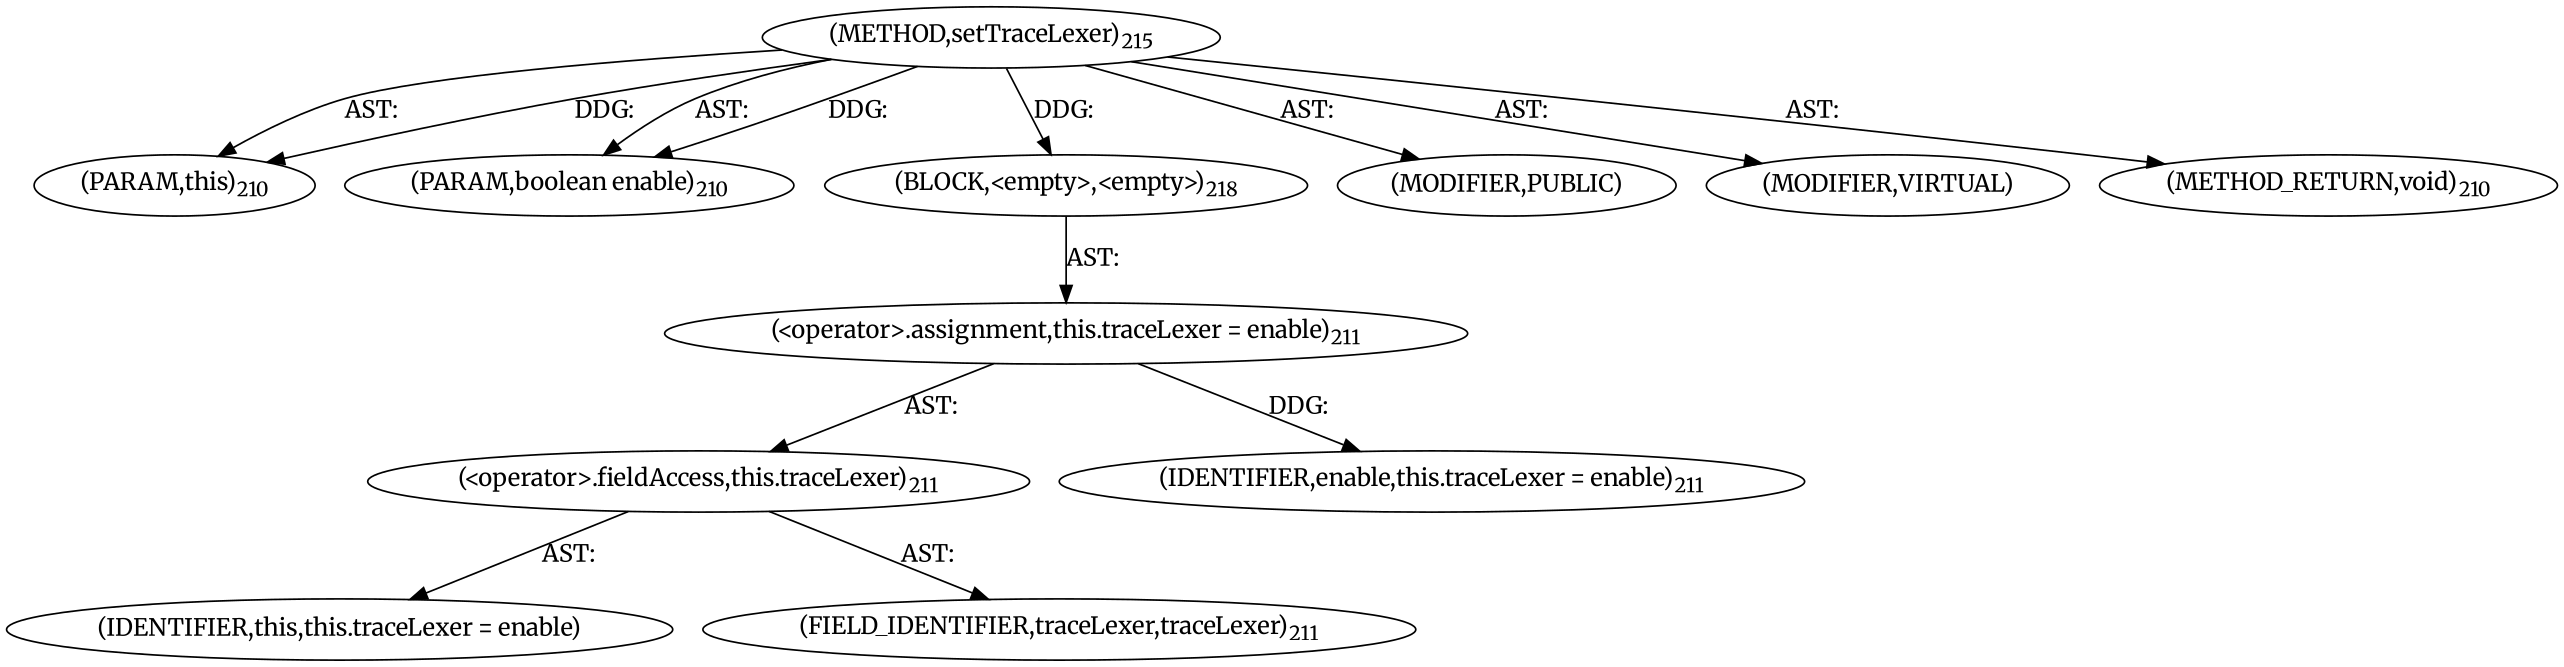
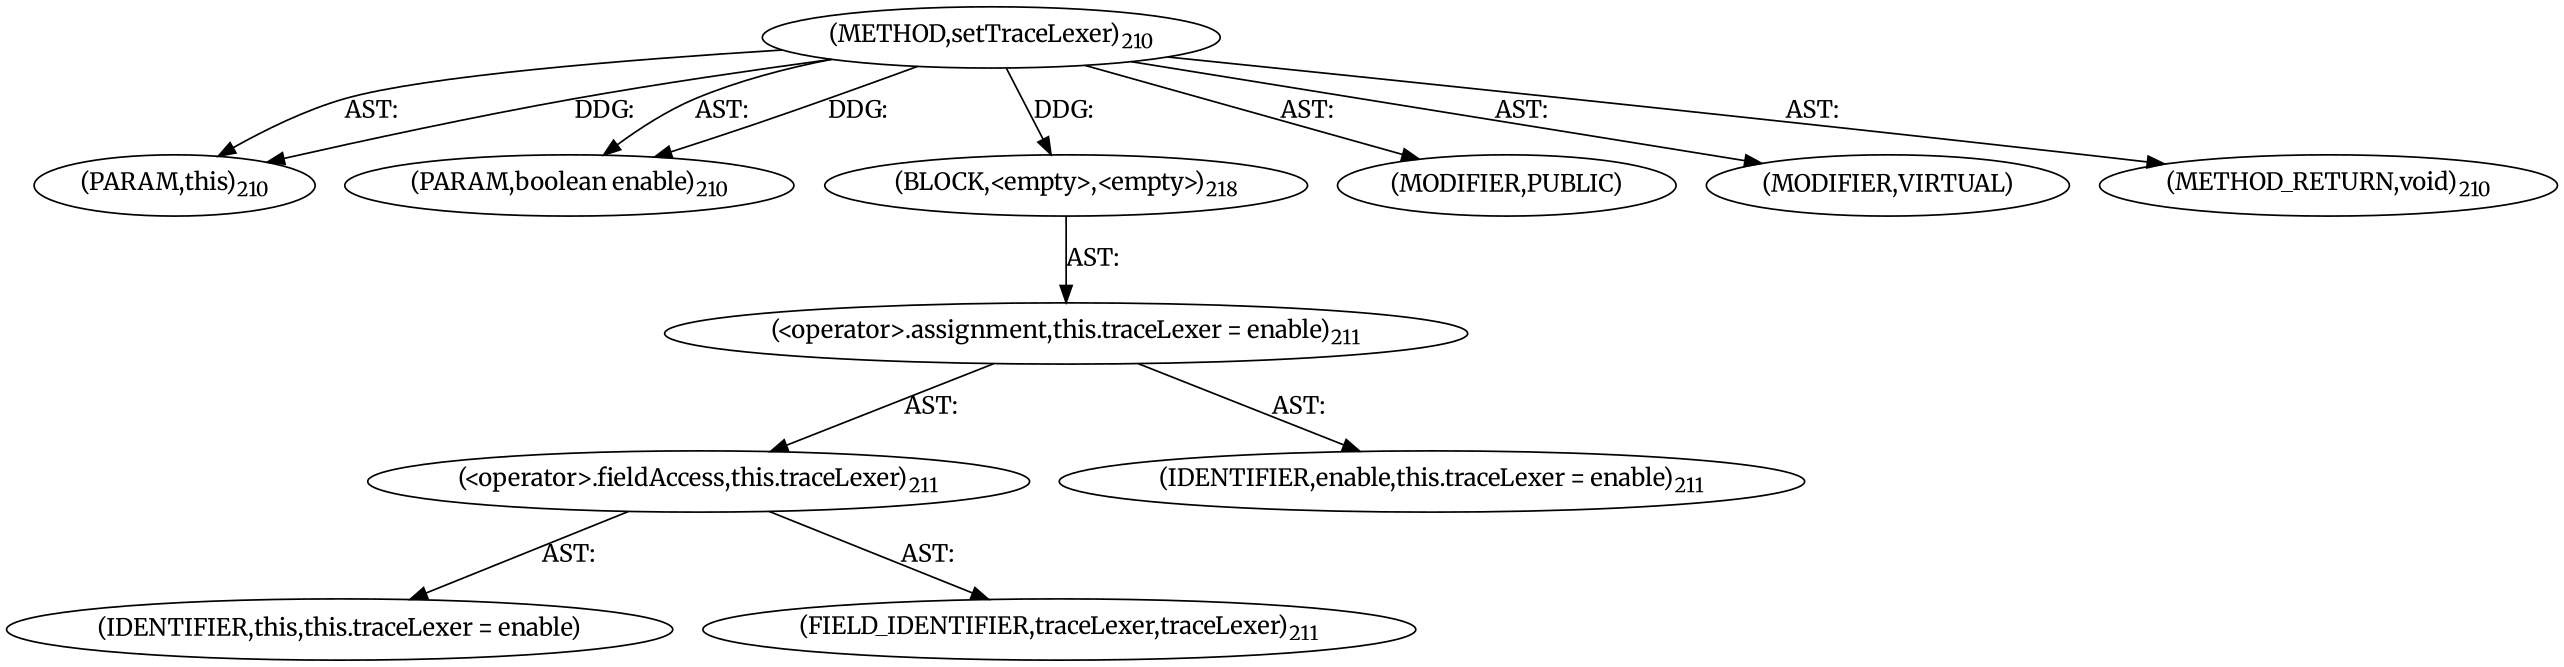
(1138, 35) -> (1138, 35)
(1302, 407) -> (1302, 407)
